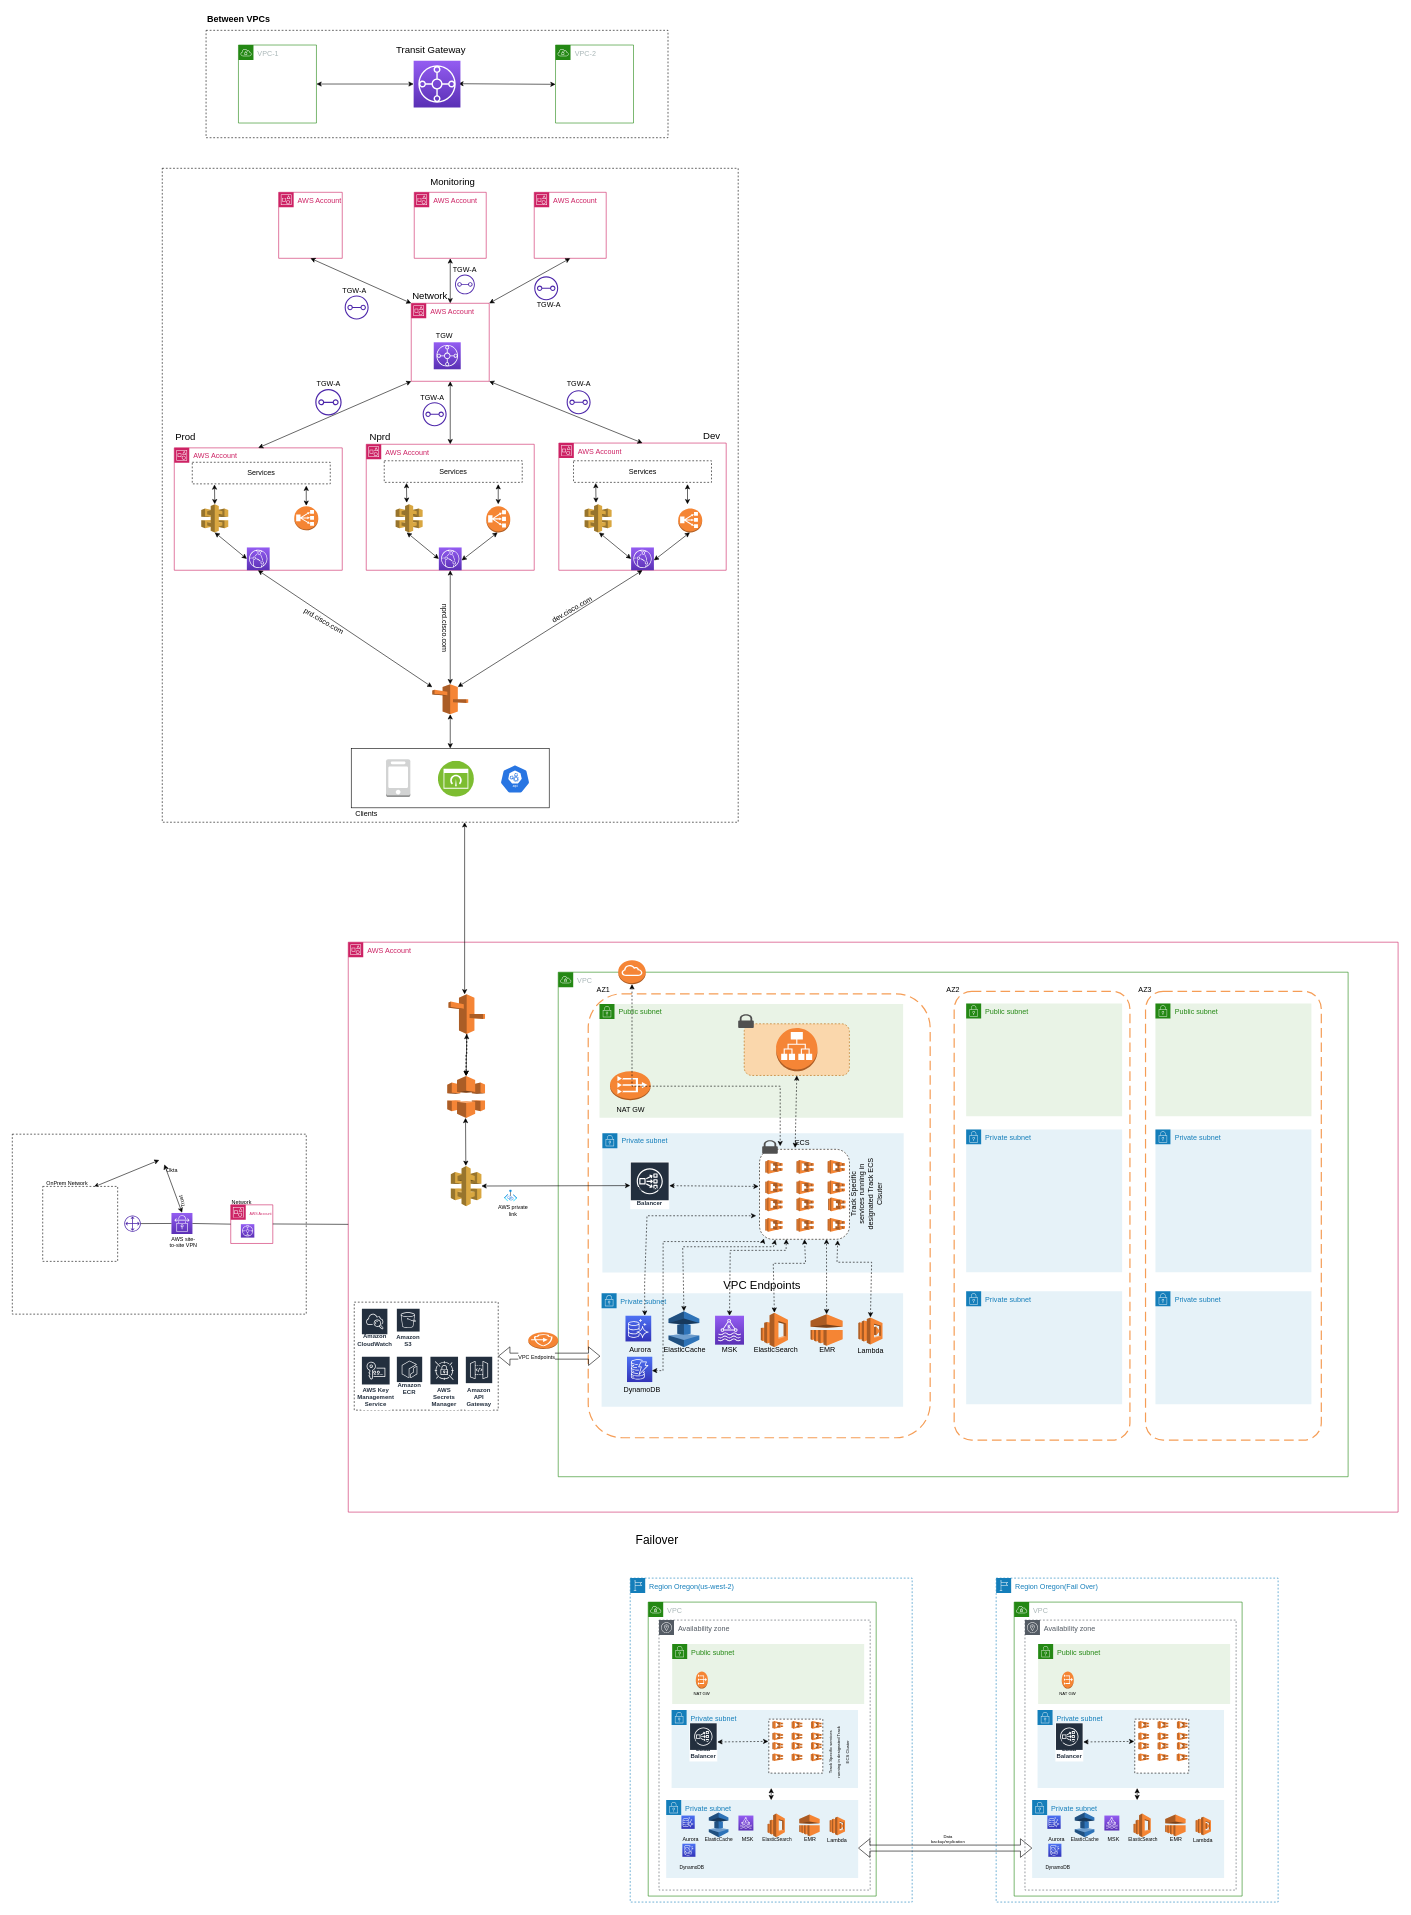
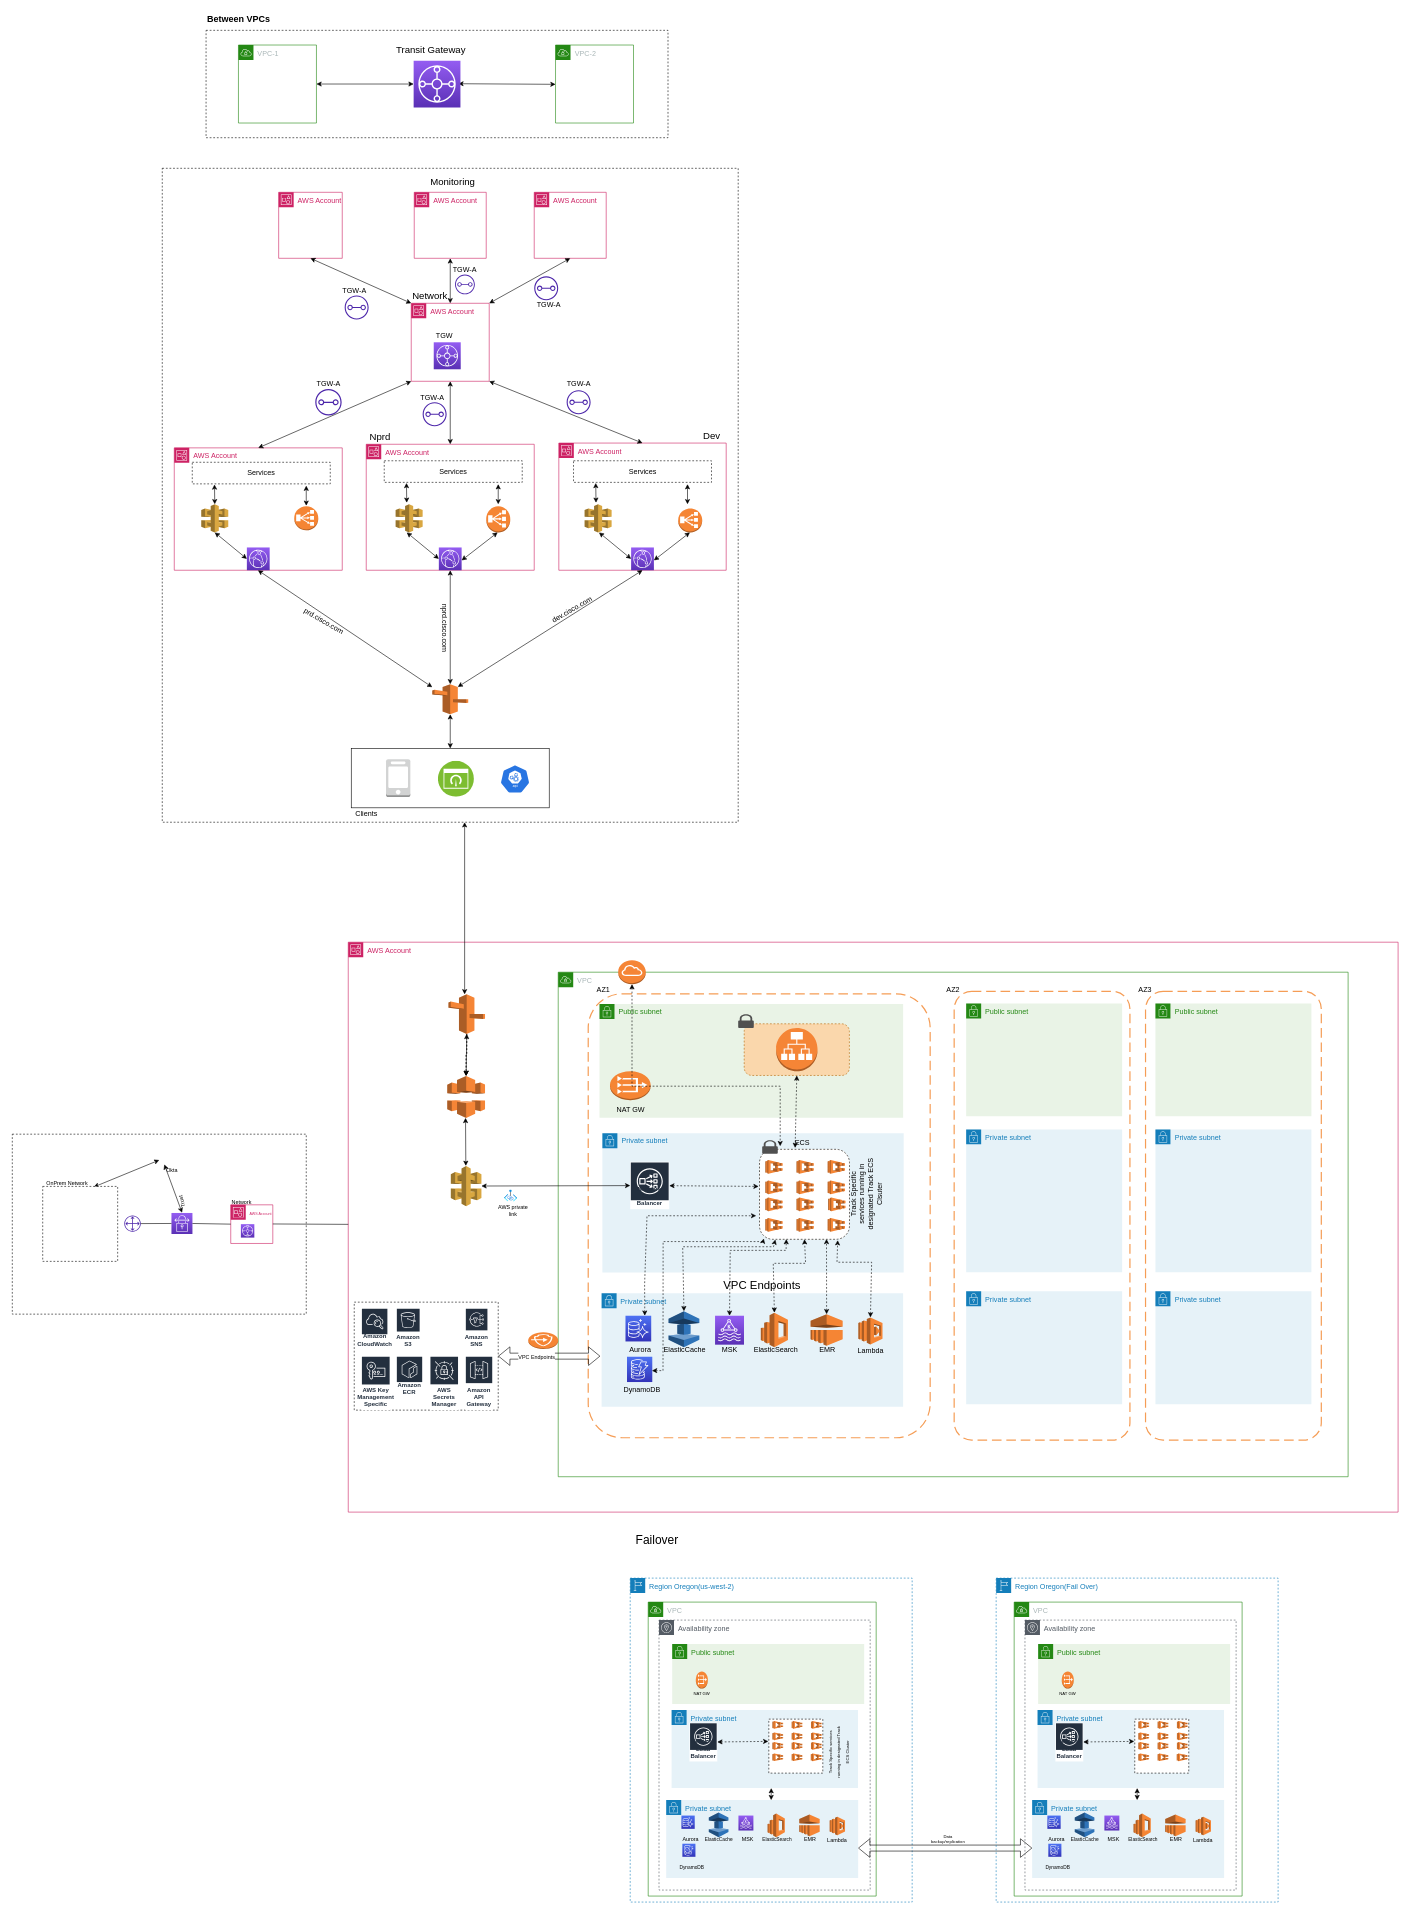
(192, 439) -> none
(184, 1242) -> none
none -> (477, 1329)
(376, 1394) -> (376, 1394)
